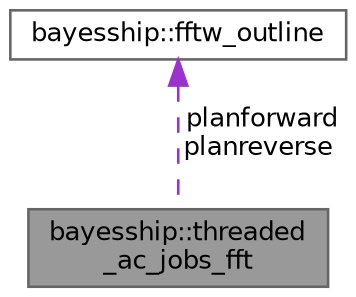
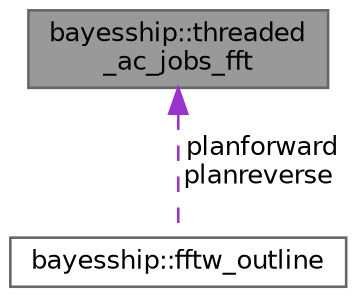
(178, 147) -> (178, 176)
